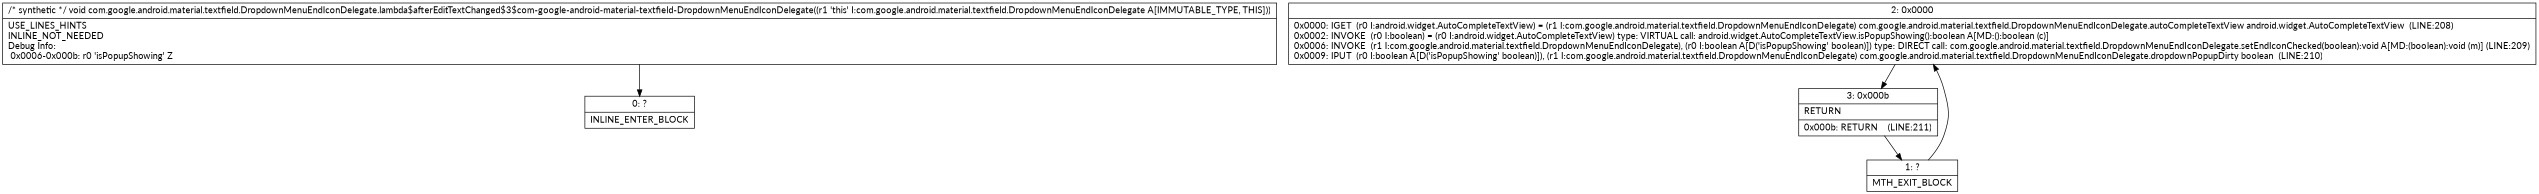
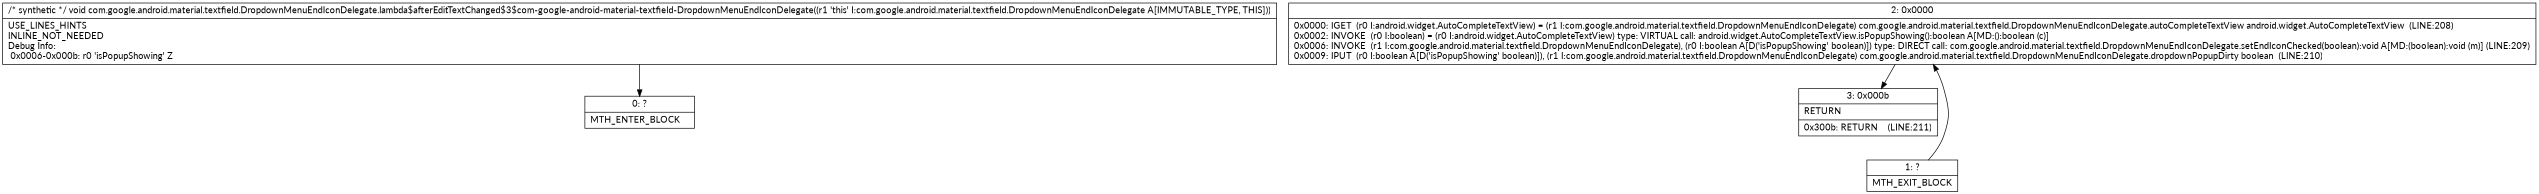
(640, 120) -> (635, 120)
(1868, 128) -> (1868, 128)
(1891, 145) -> none
